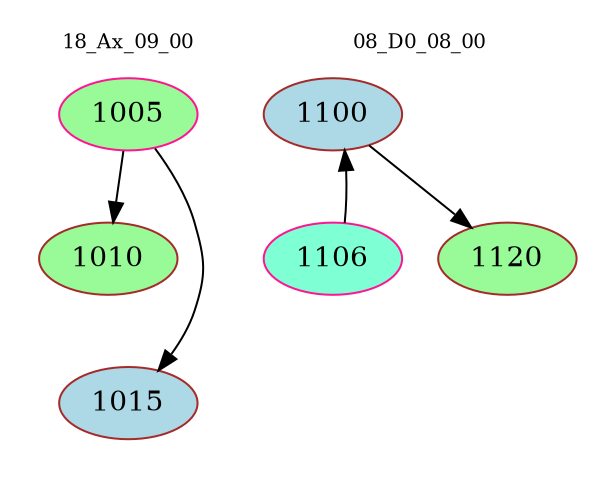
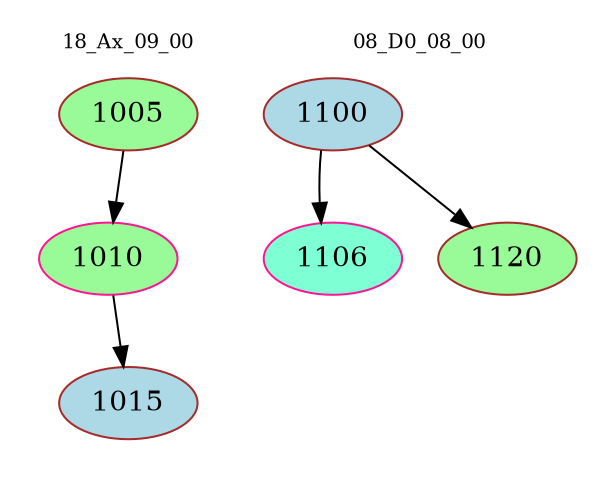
(128, 114) -> (128, 114)
(346, 197) -> (320, 176)
(201, 249) -> (117, 321)
(108, 259) -> (108, 259)
